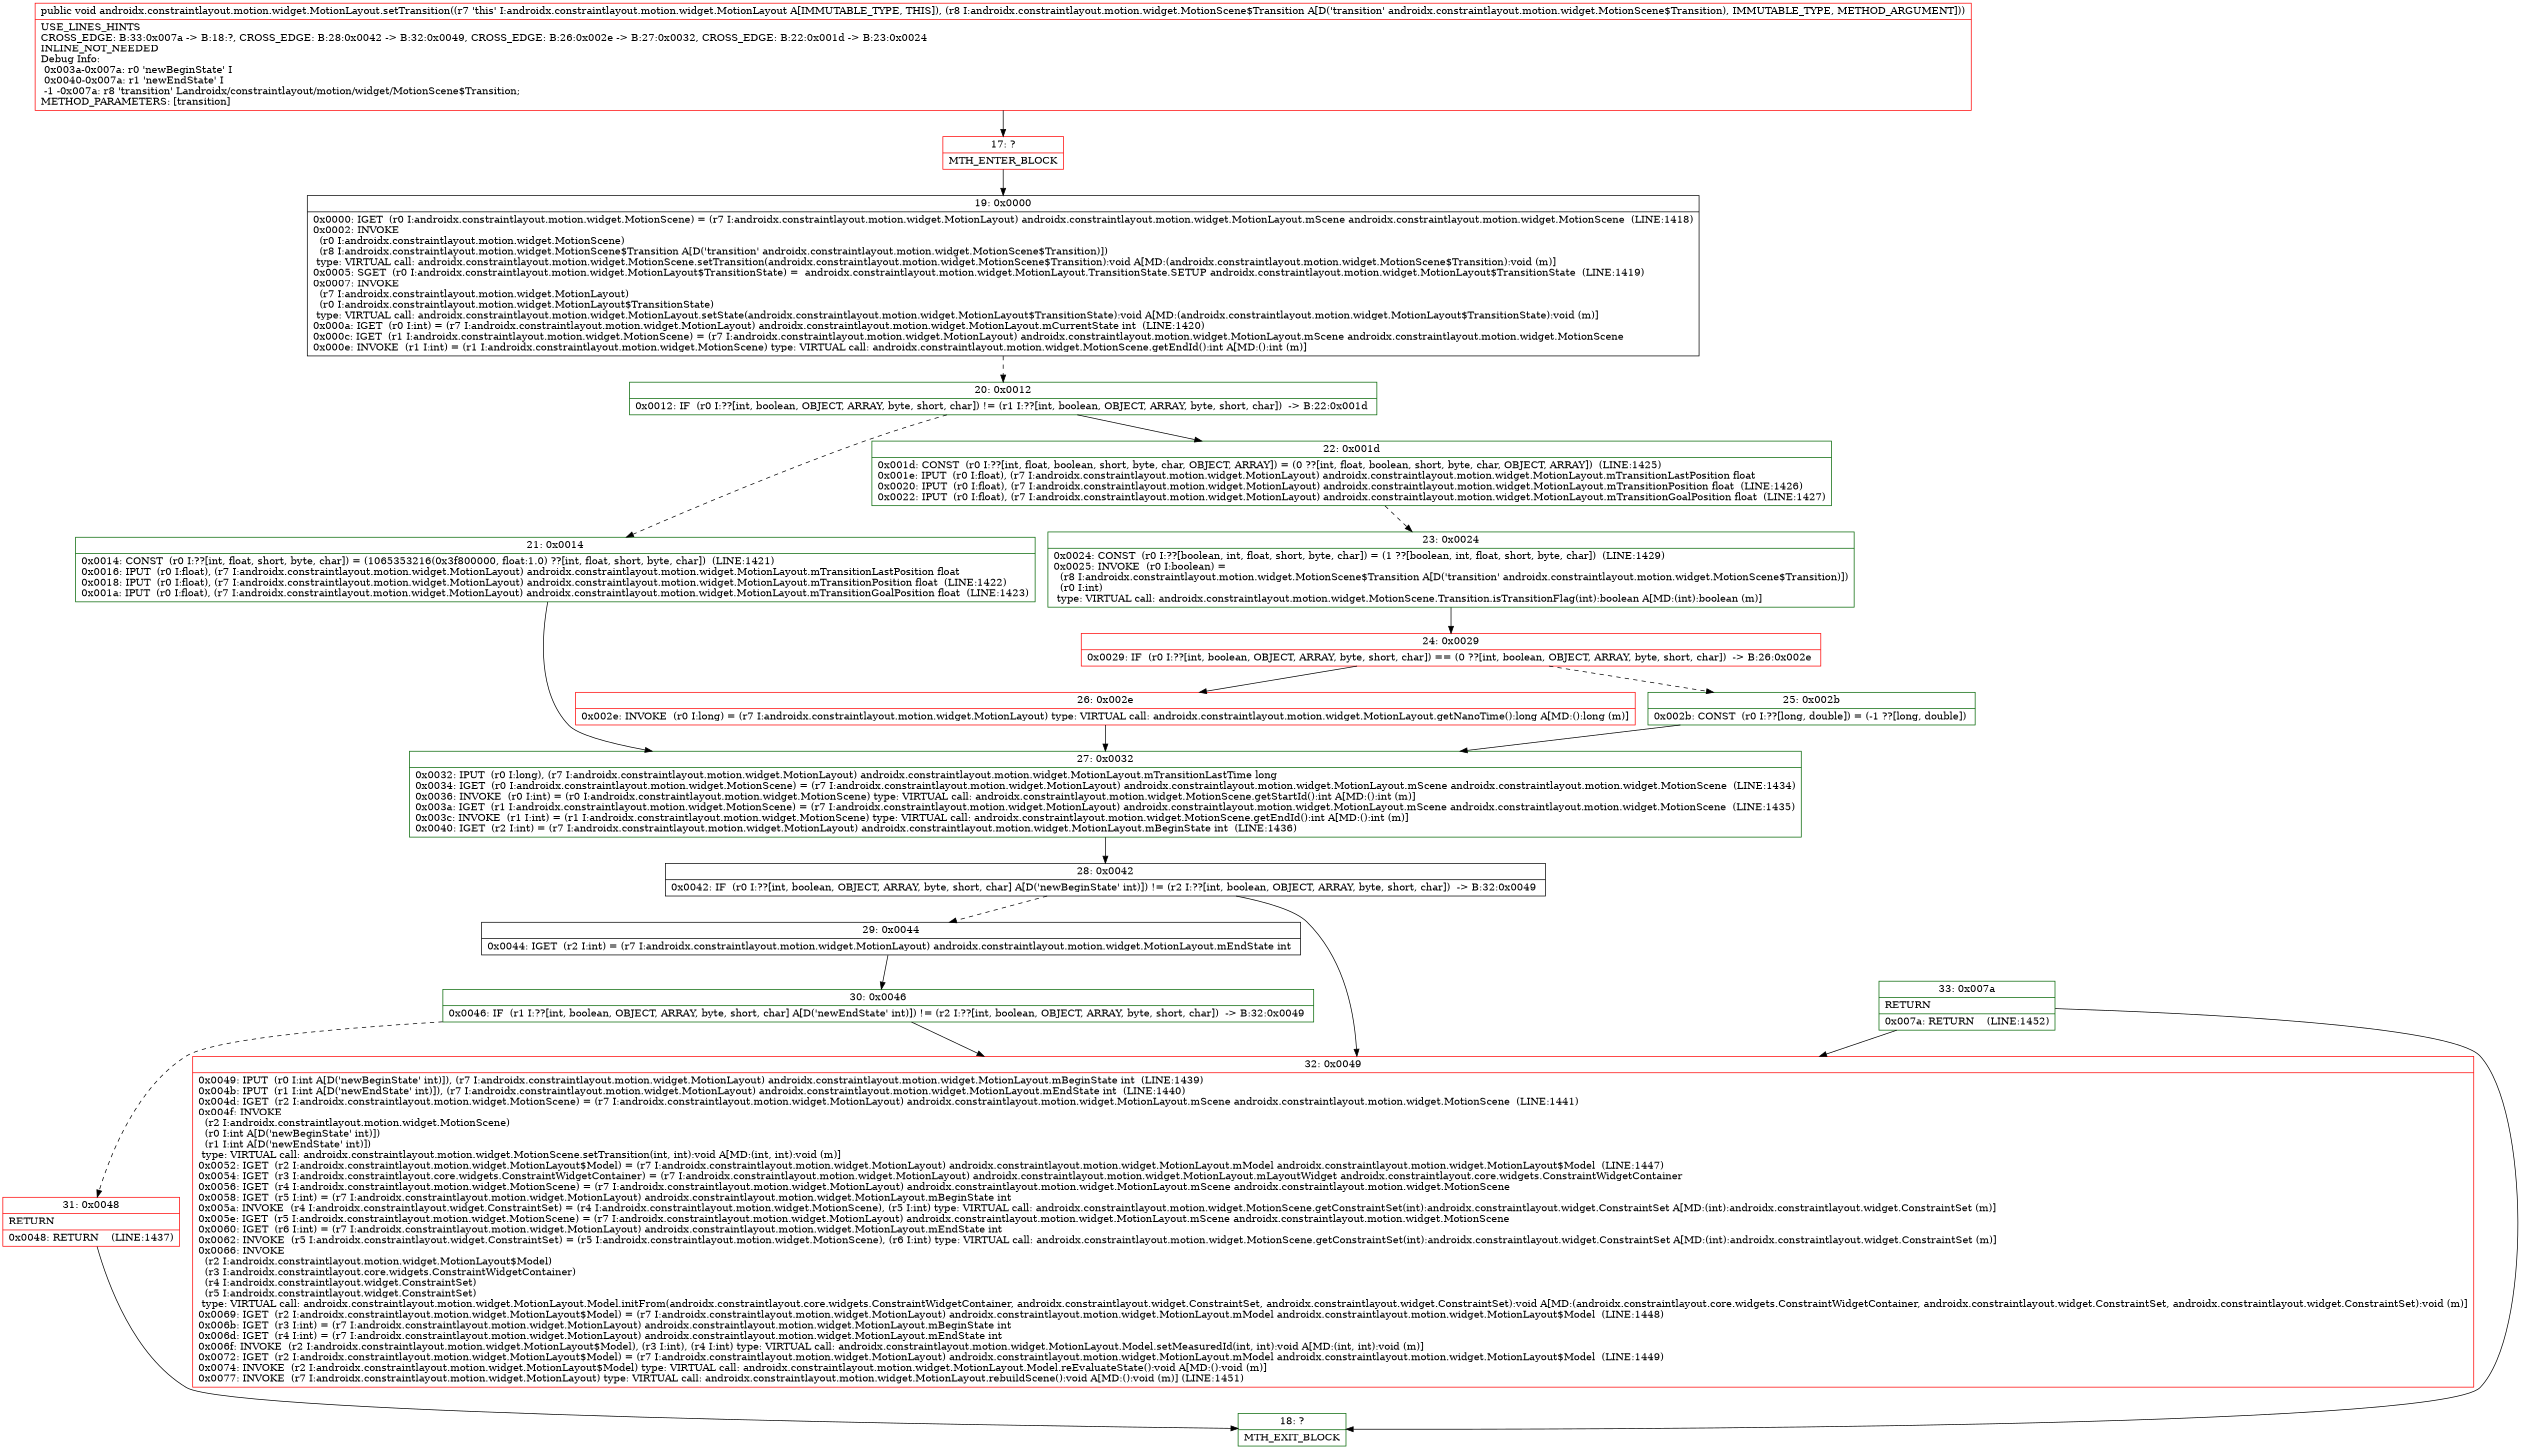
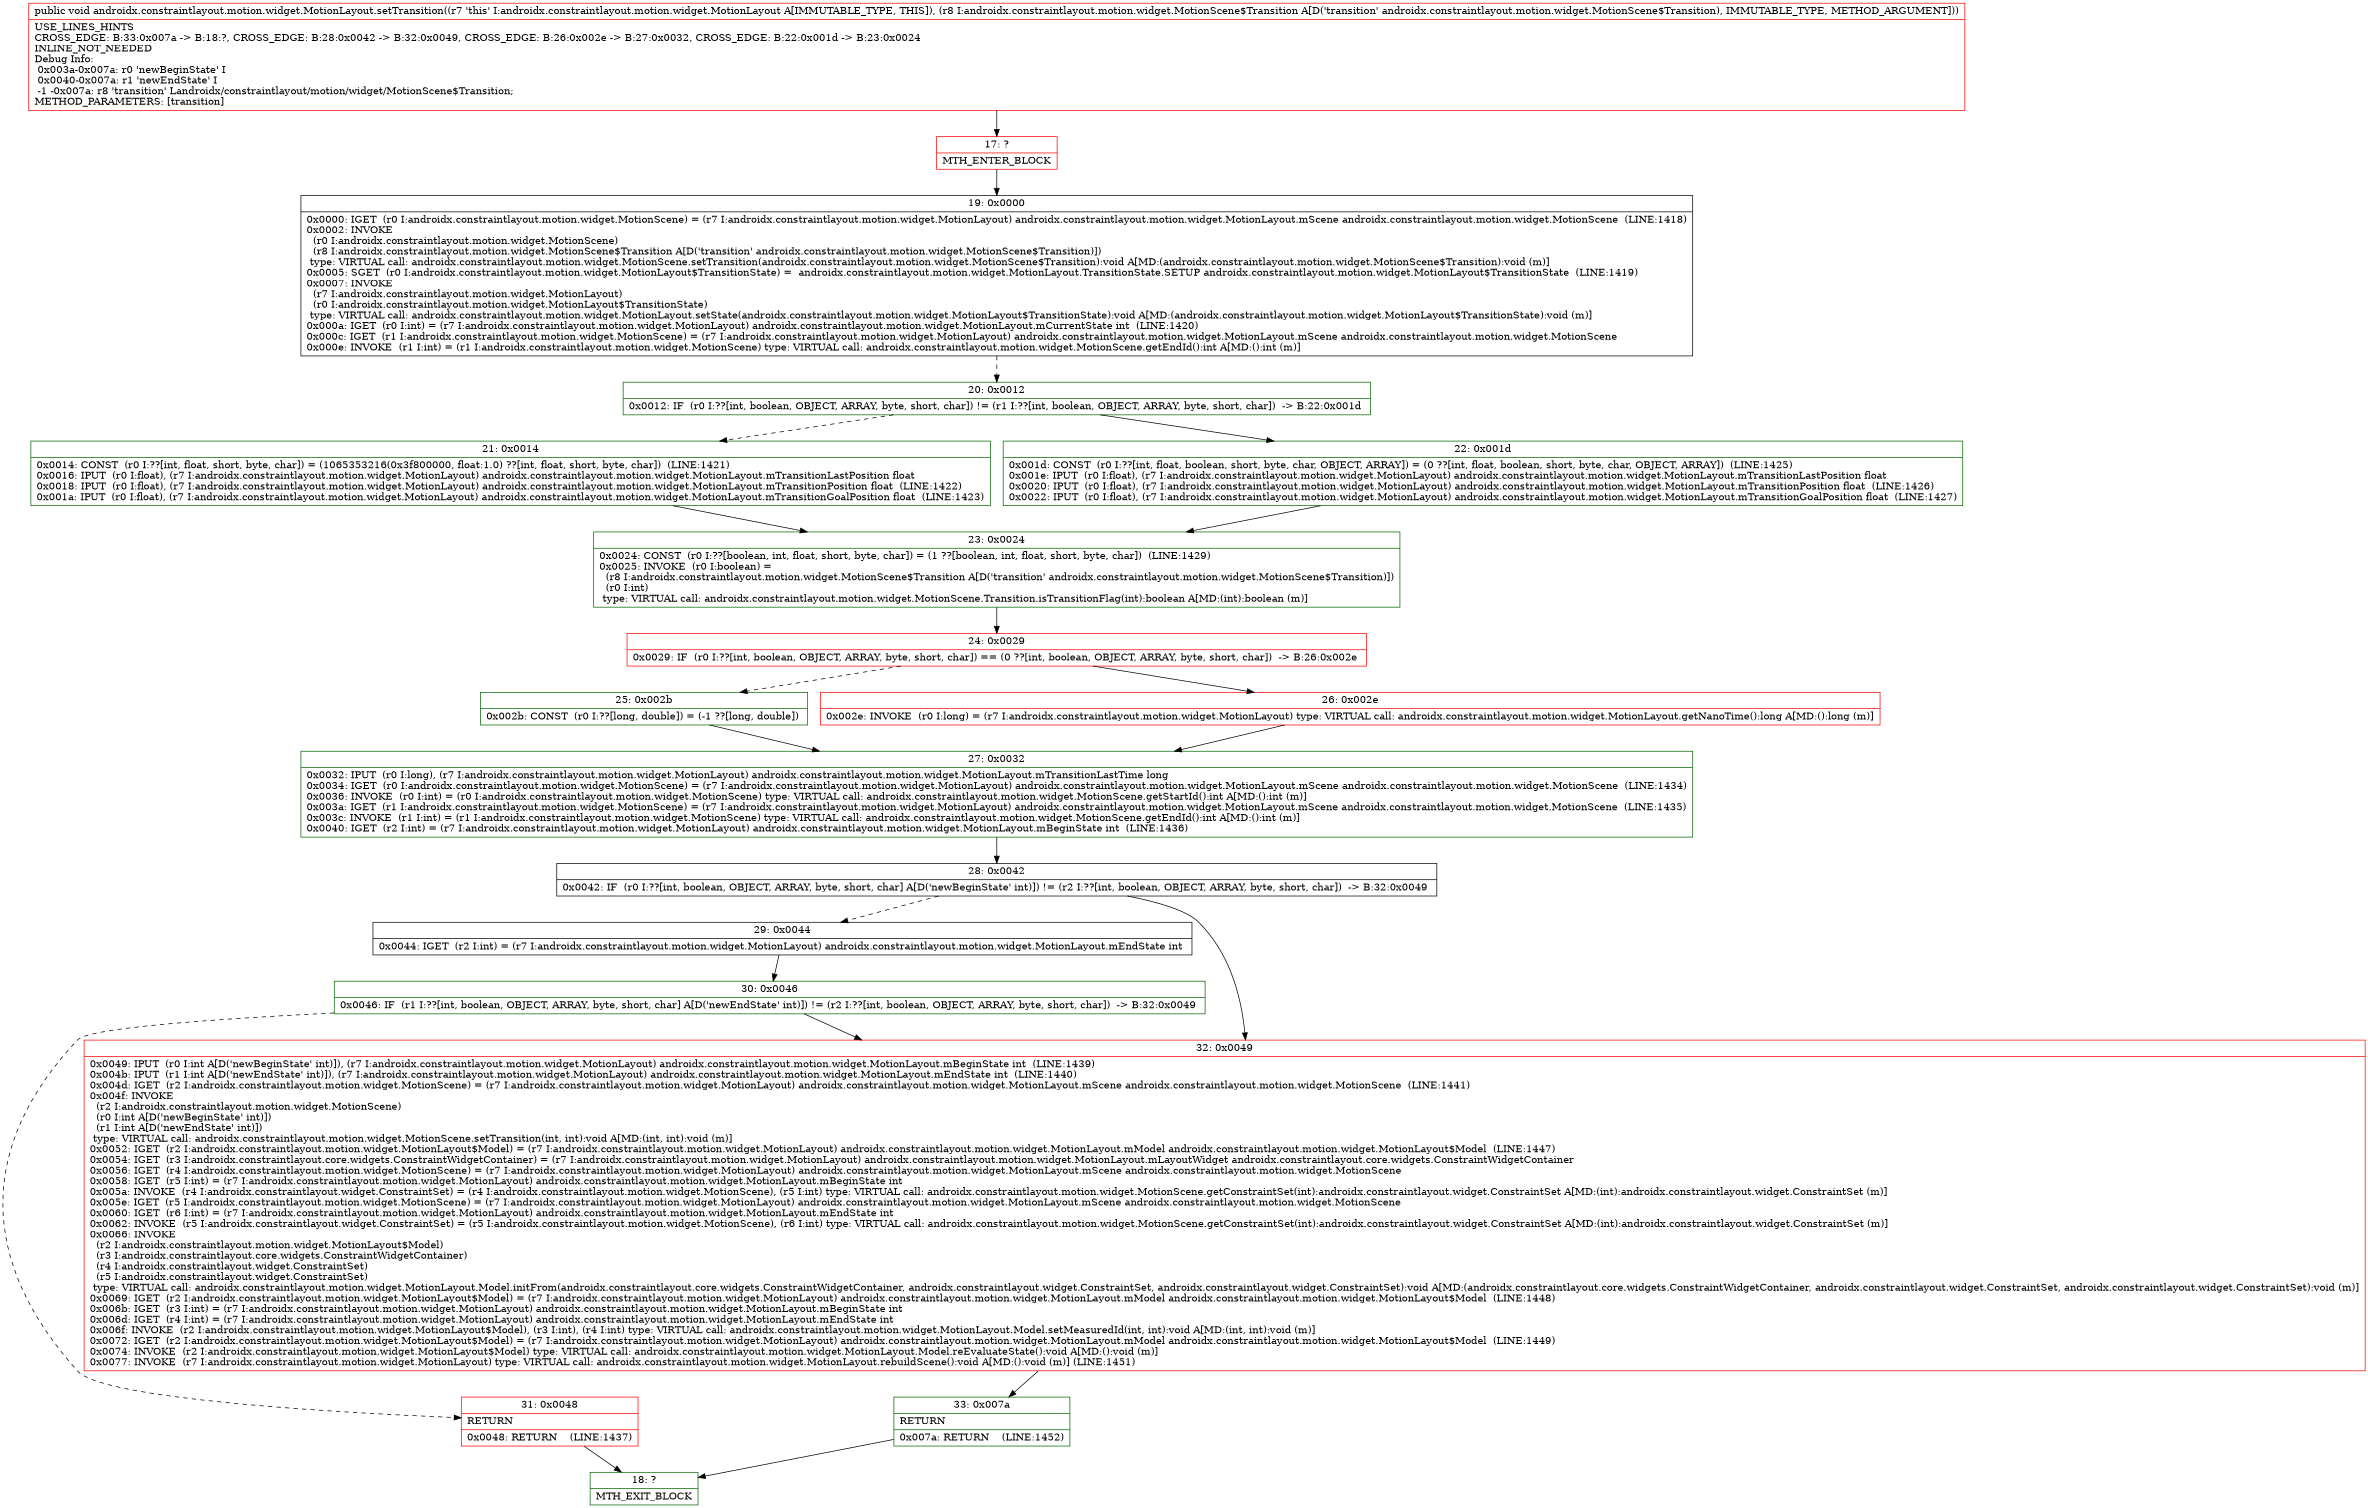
(1396, 516) -> (1257, 518)
(555, 705) -> (737, 518)
(1861, 1042) -> (1026, 1382)
